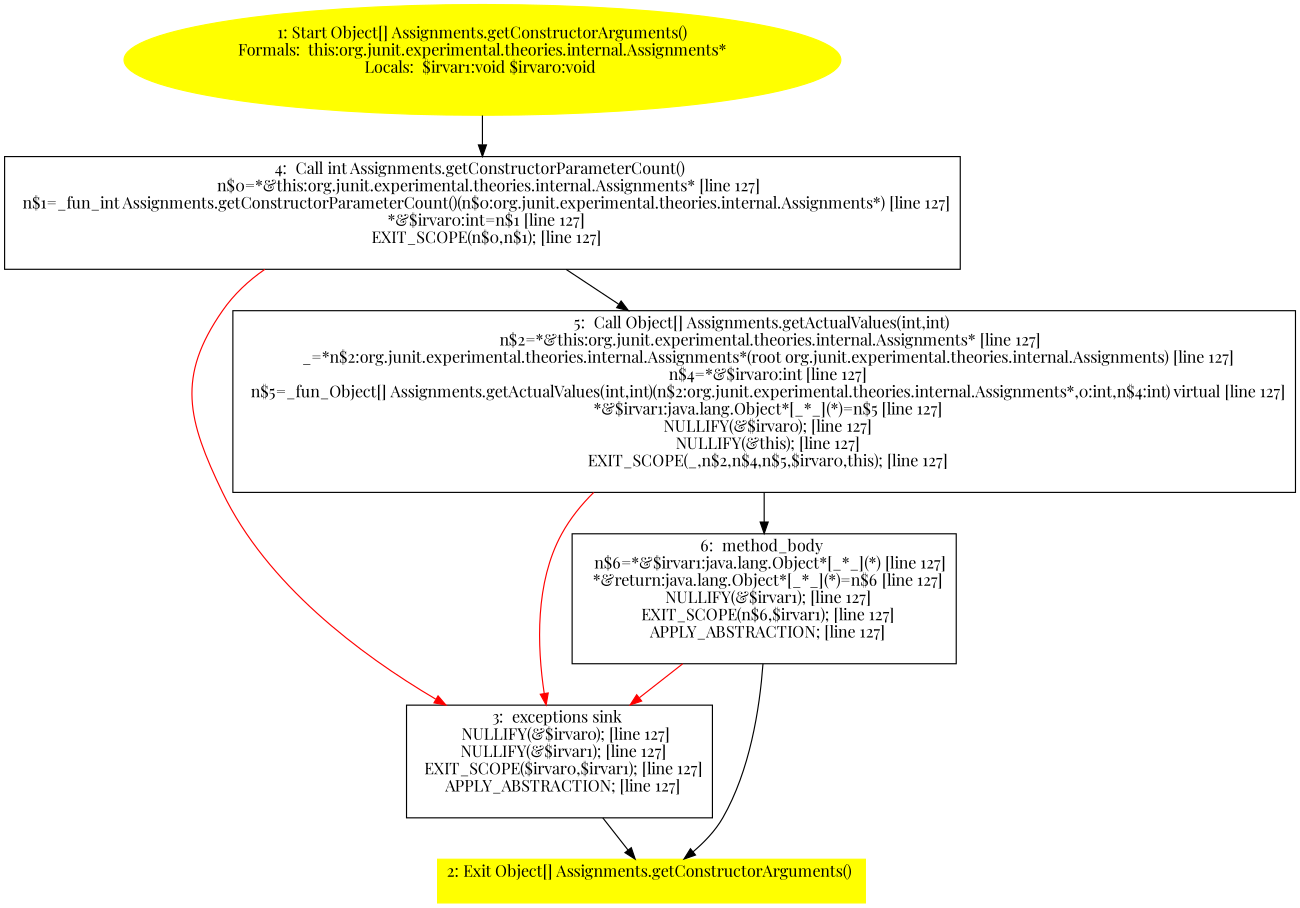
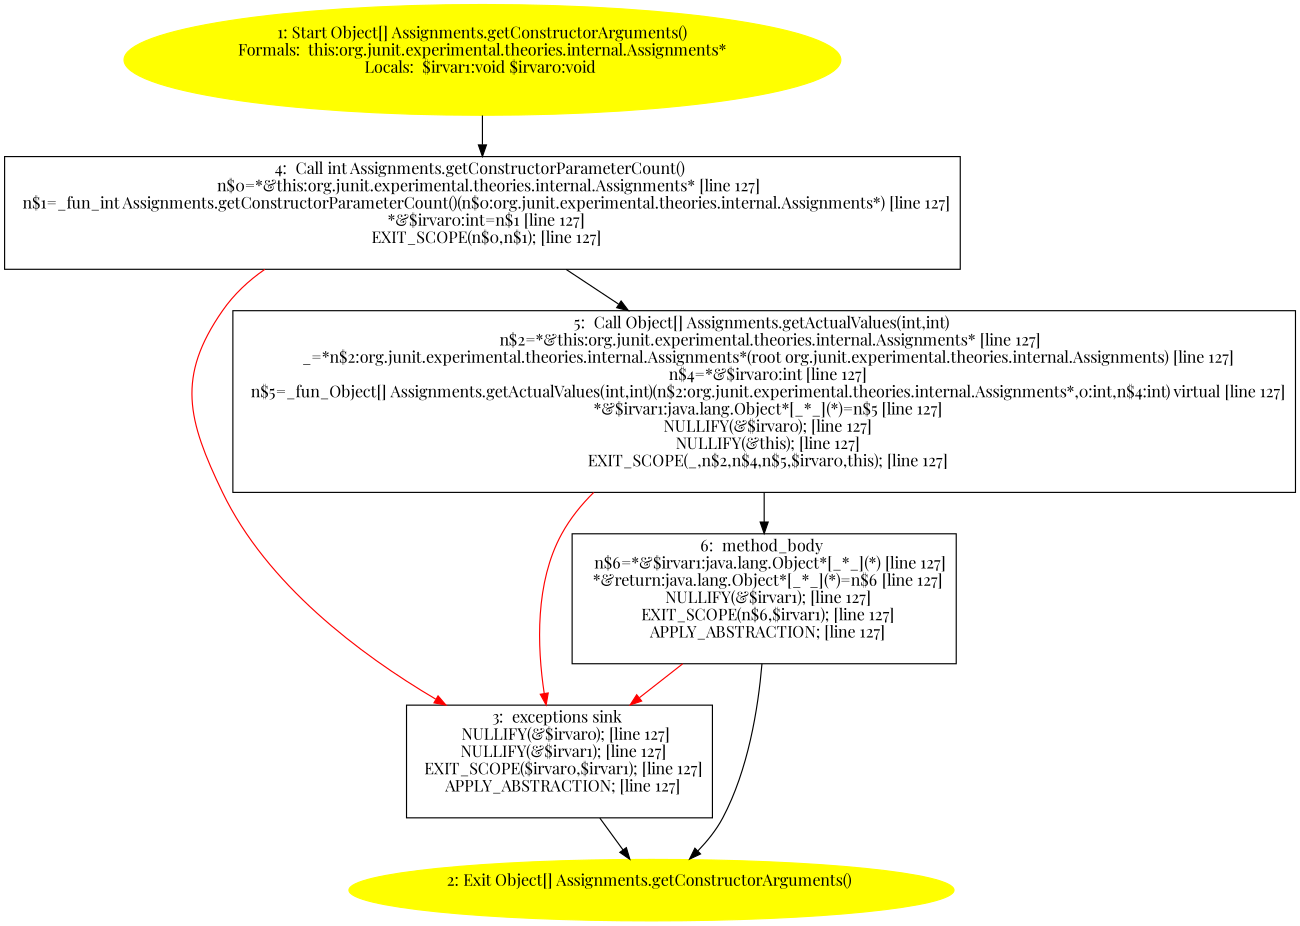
(651, 881) -> (651, 890)
